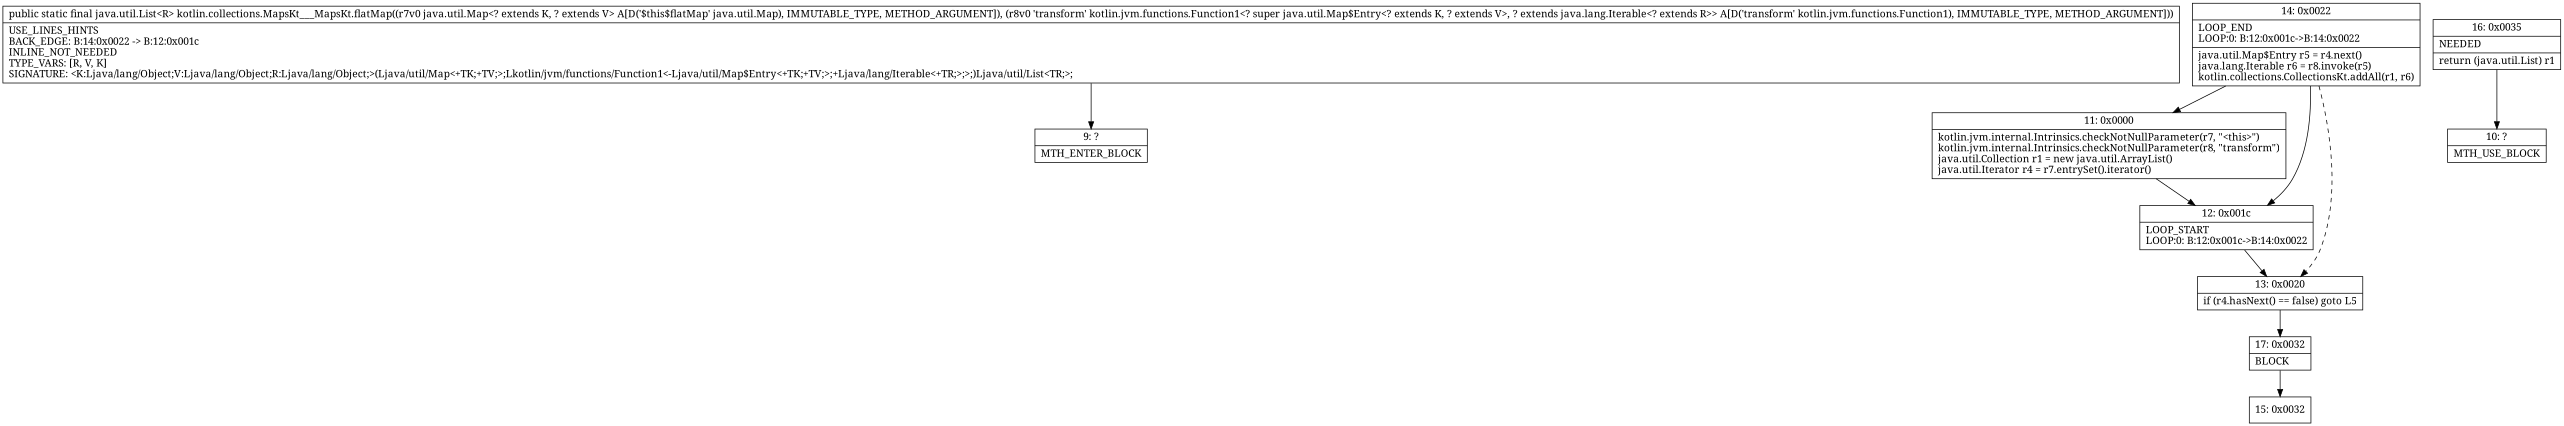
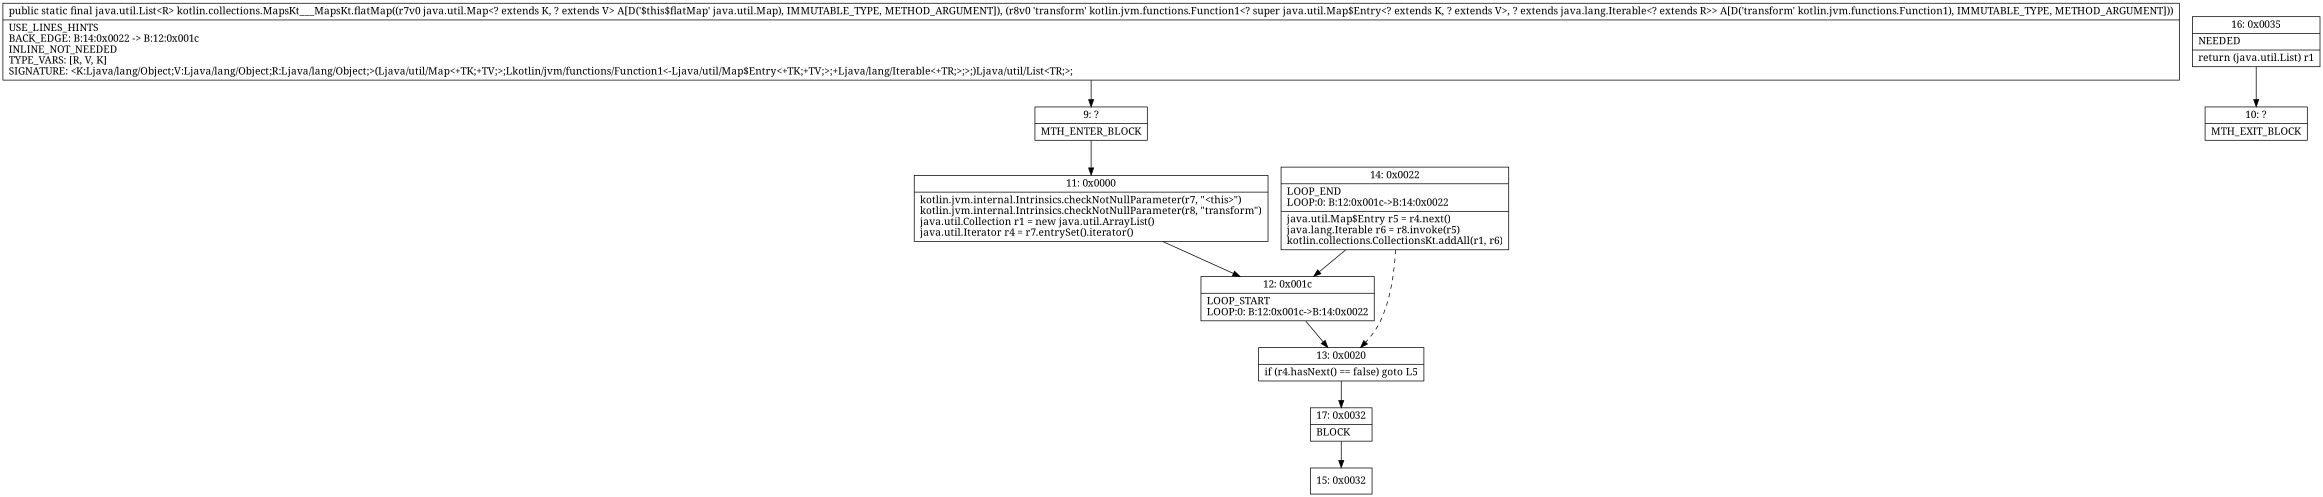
(2203, 98) -> (1091, 154)
(2497, 154) -> (2256, 132)
